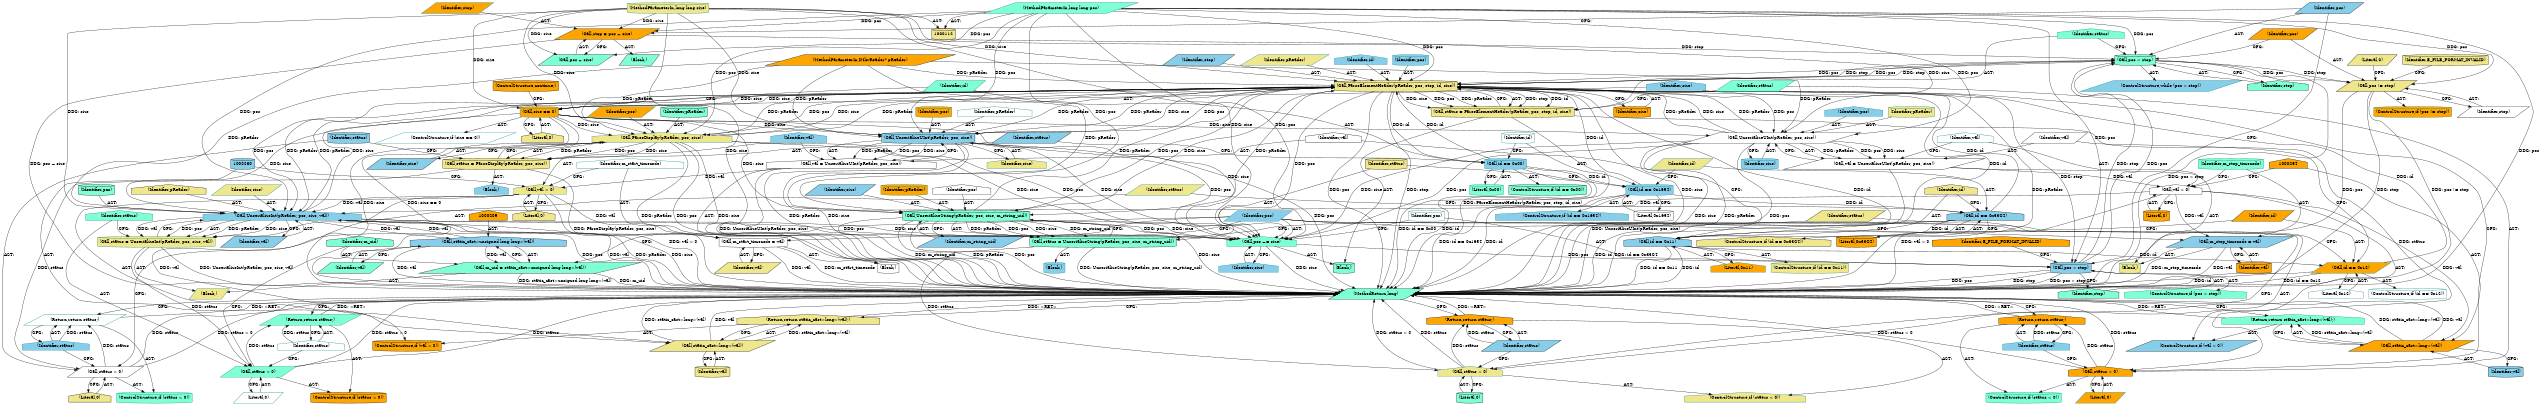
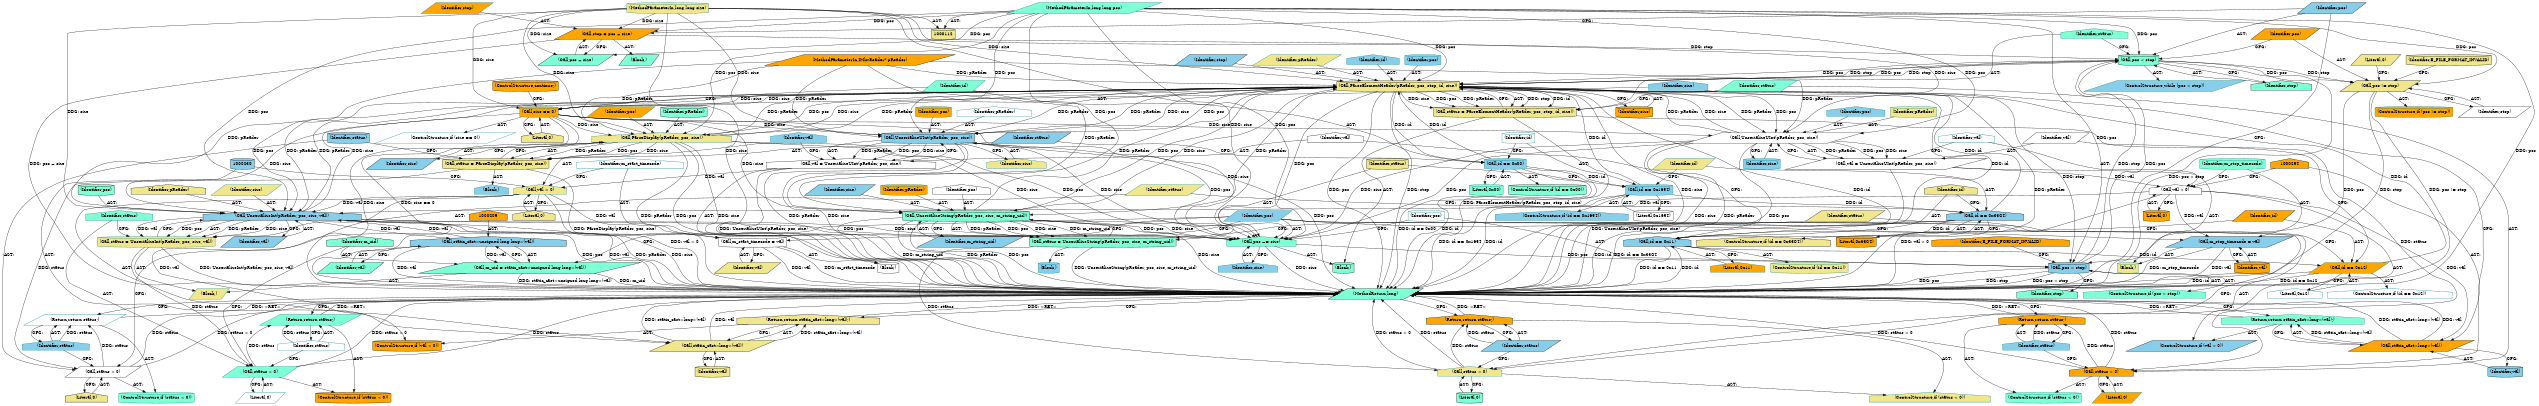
(282, 216) -> (282, 216)
(2408, 294) -> (2390, 294)
